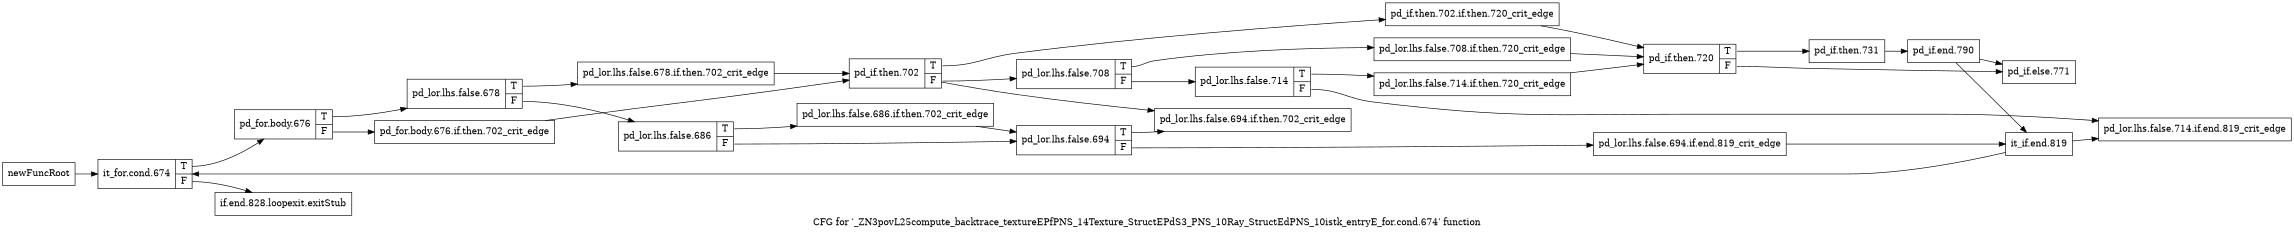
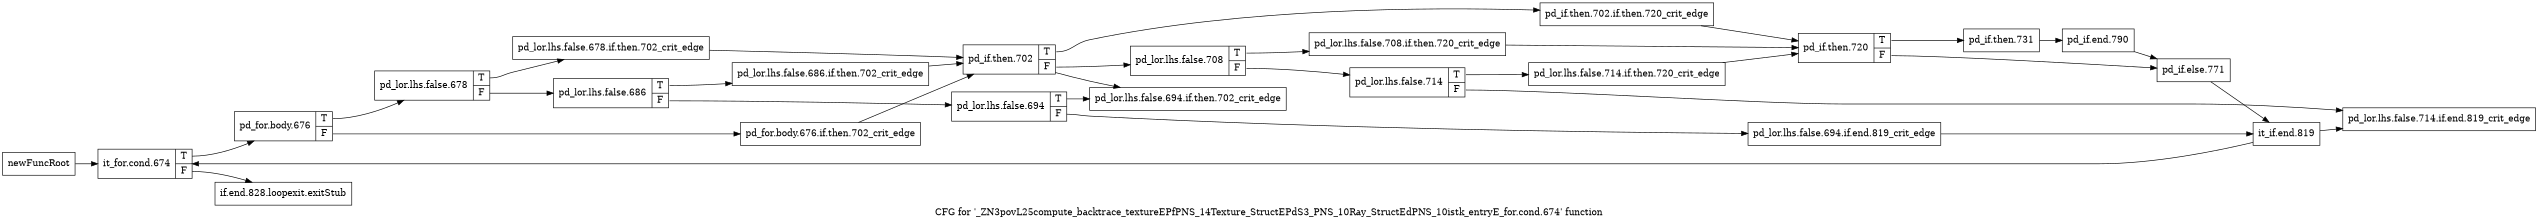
(1989, 95) -> (2237, 100)
(993, 129) -> (943, 65)
